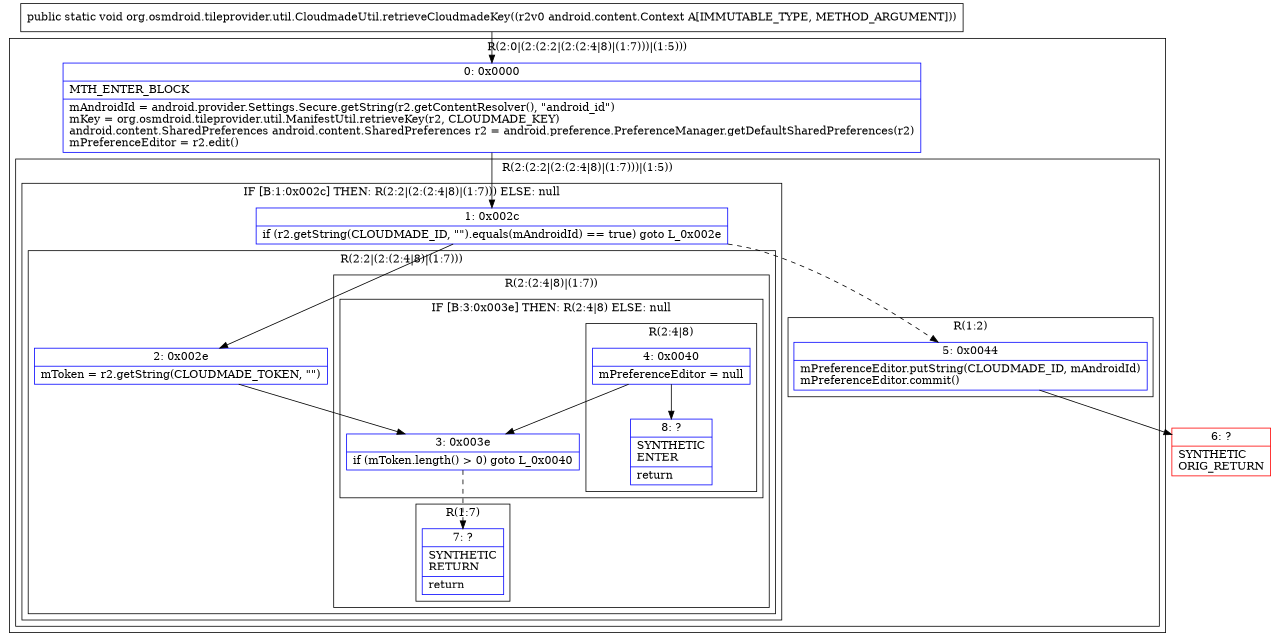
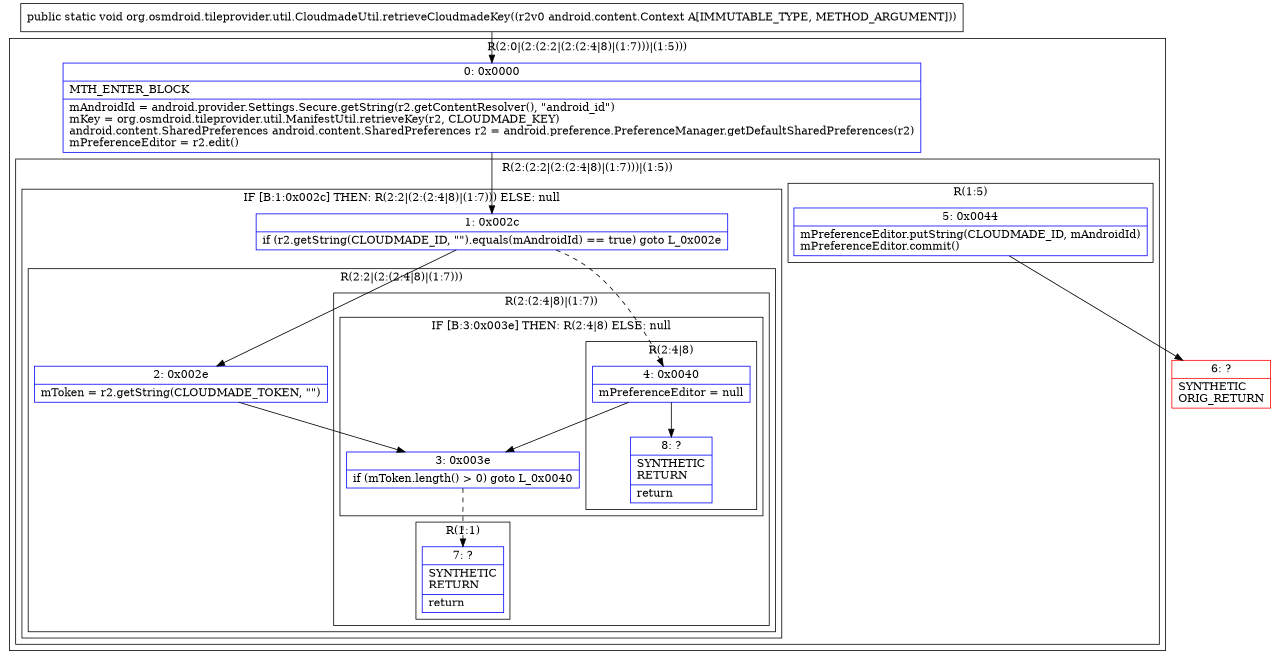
(834, 281) -> (620, 298)
(971, 327) -> (971, 192)
(658, 457) -> (662, 475)
(463, 513) -> (463, 531)
